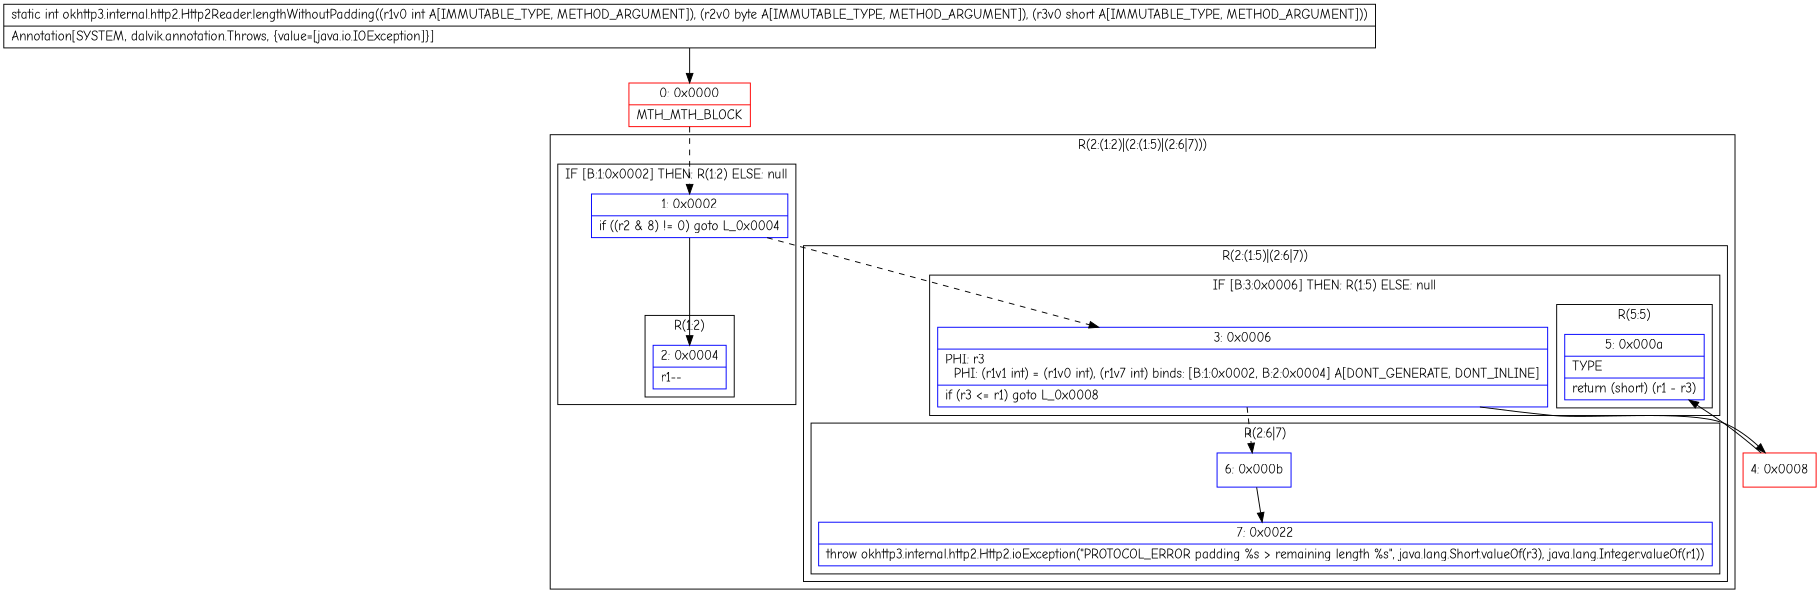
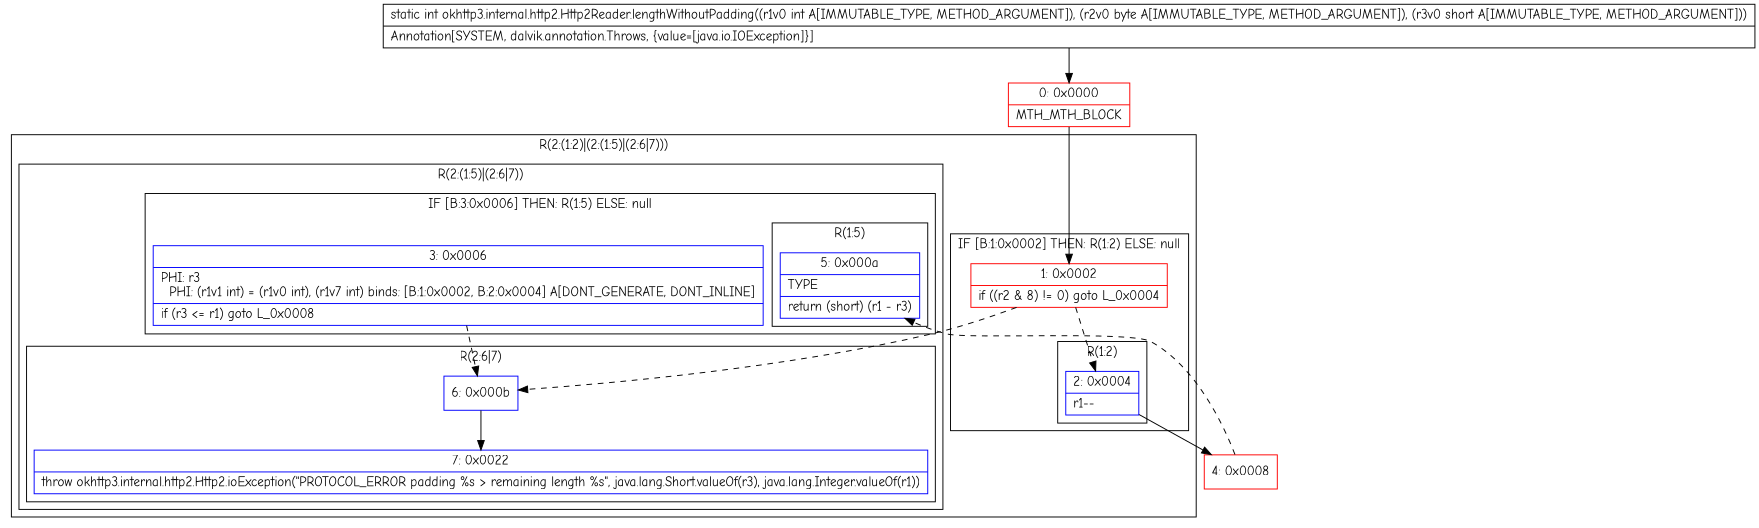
(690, 156) -> (1069, 191)
(690, 216) -> (1069, 286)
(920, 279) -> (775, 363)
(690, 287) -> (1083, 329)
(1634, 315) -> (850, 234)
(1623, 416) -> (1179, 437)
(1730, 428) -> (1075, 336)
